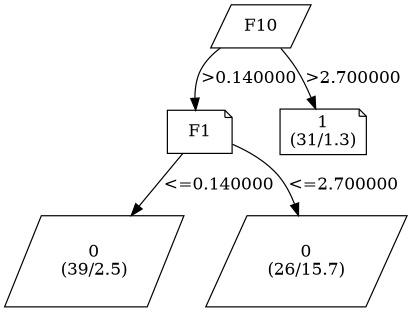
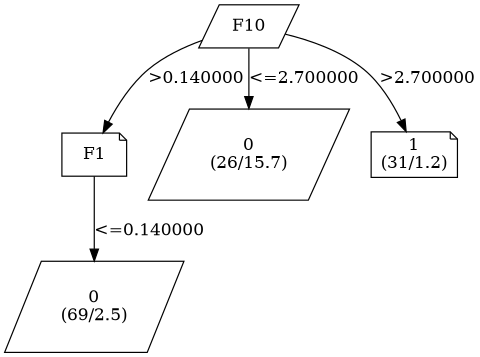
(323, 132) -> (414, 155)
(270, 167) -> (249, 72)
(94, 261) -> (94, 307)
